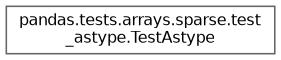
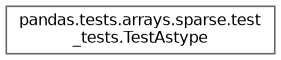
(141, 30) -> (141, 30)
